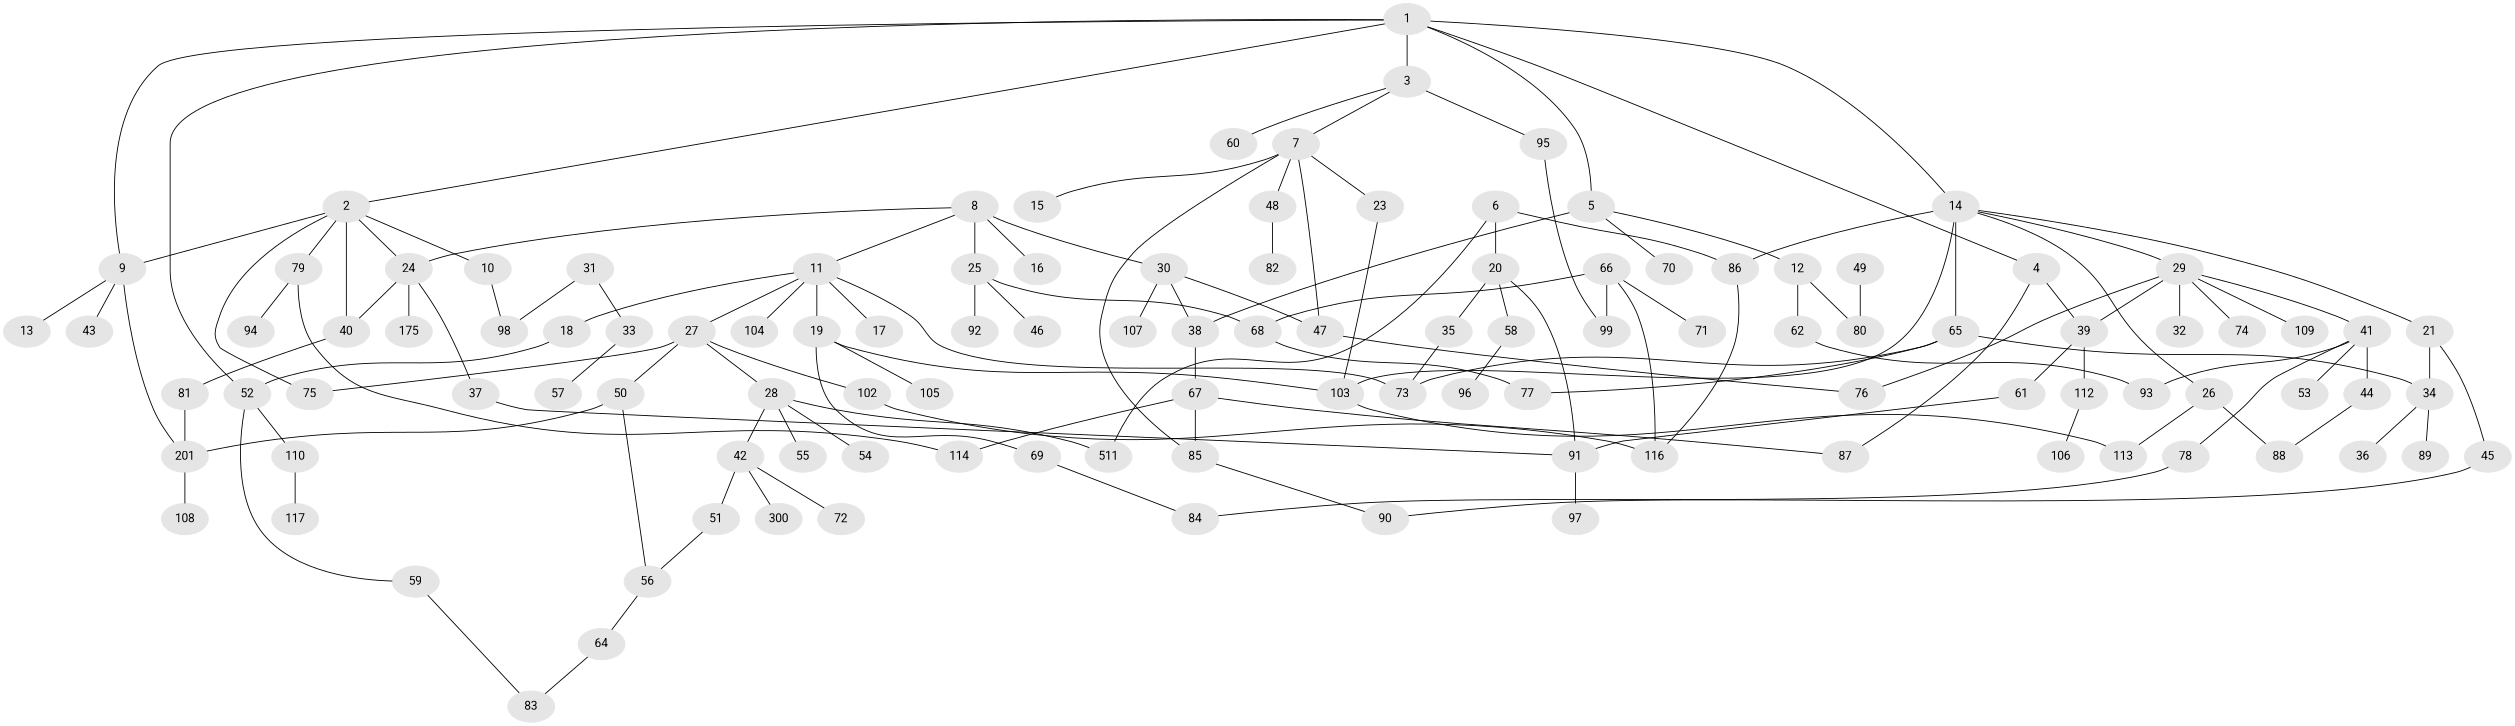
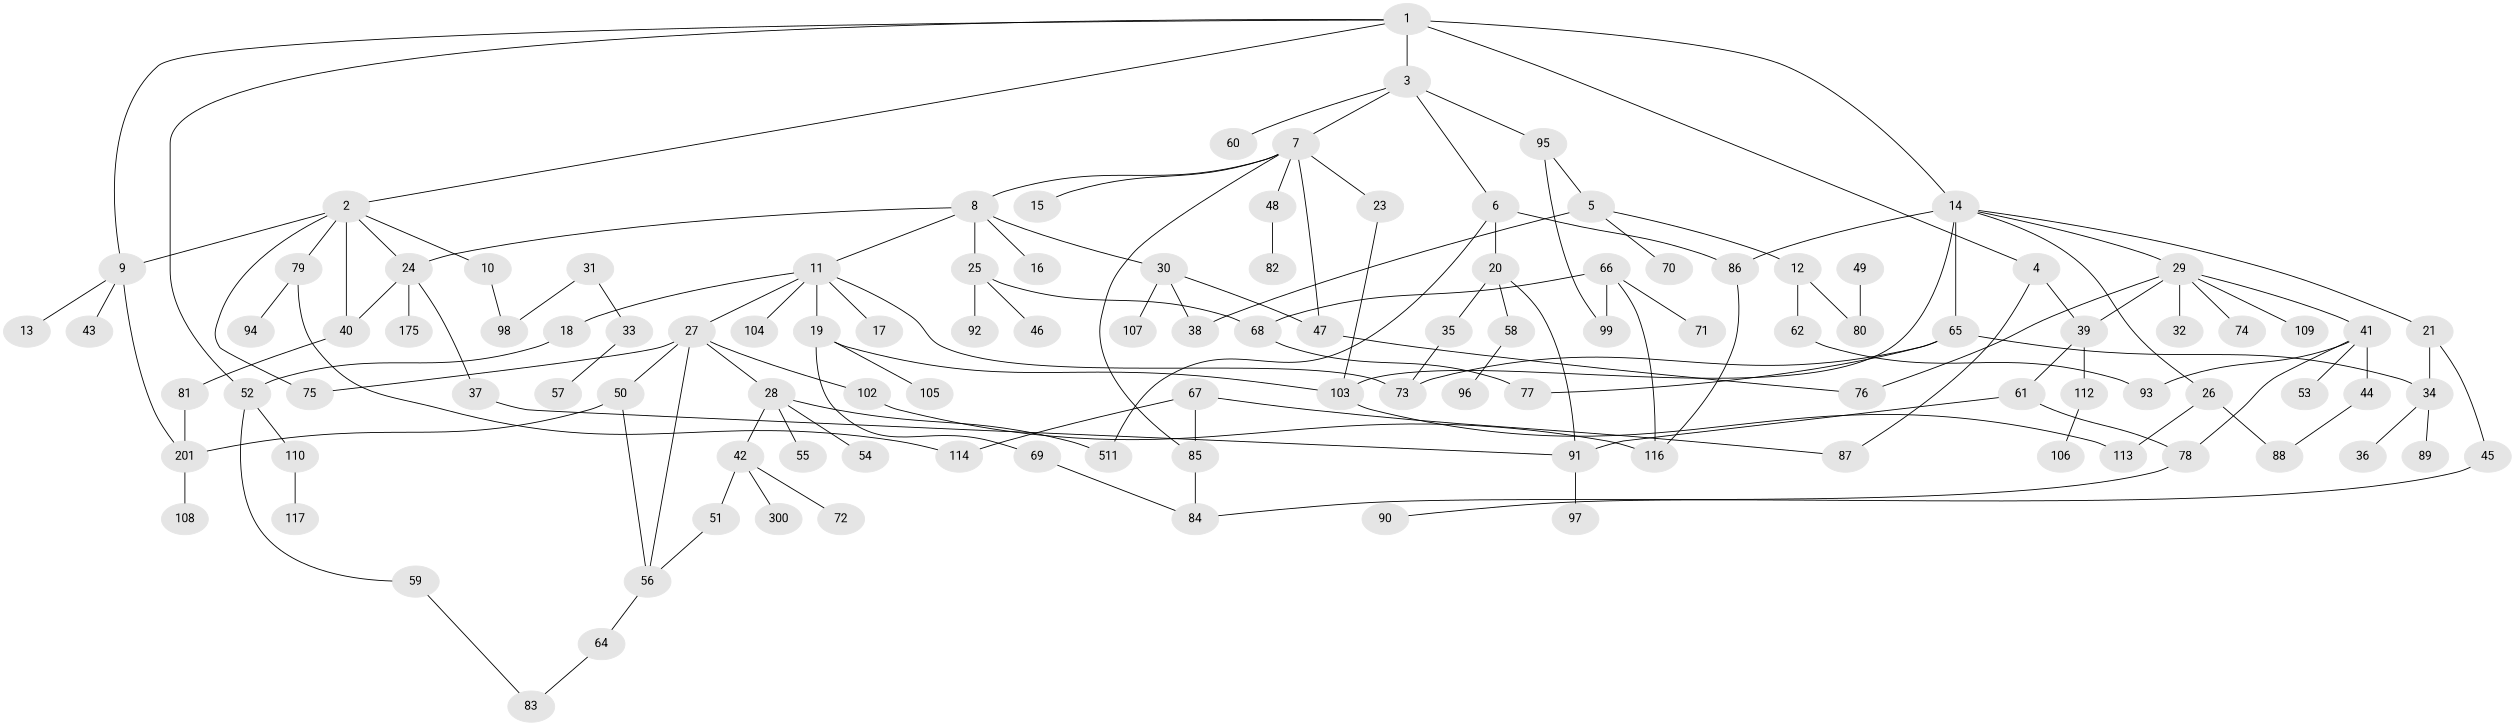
(1535, 87) -> (1567, 175)
none -> (1451, 144)
none -> (1114, 175)
(1195, 359) -> none
none -> (2104, 425)
none -> (670, 457)
(1290, 488) -> (1195, 488)
